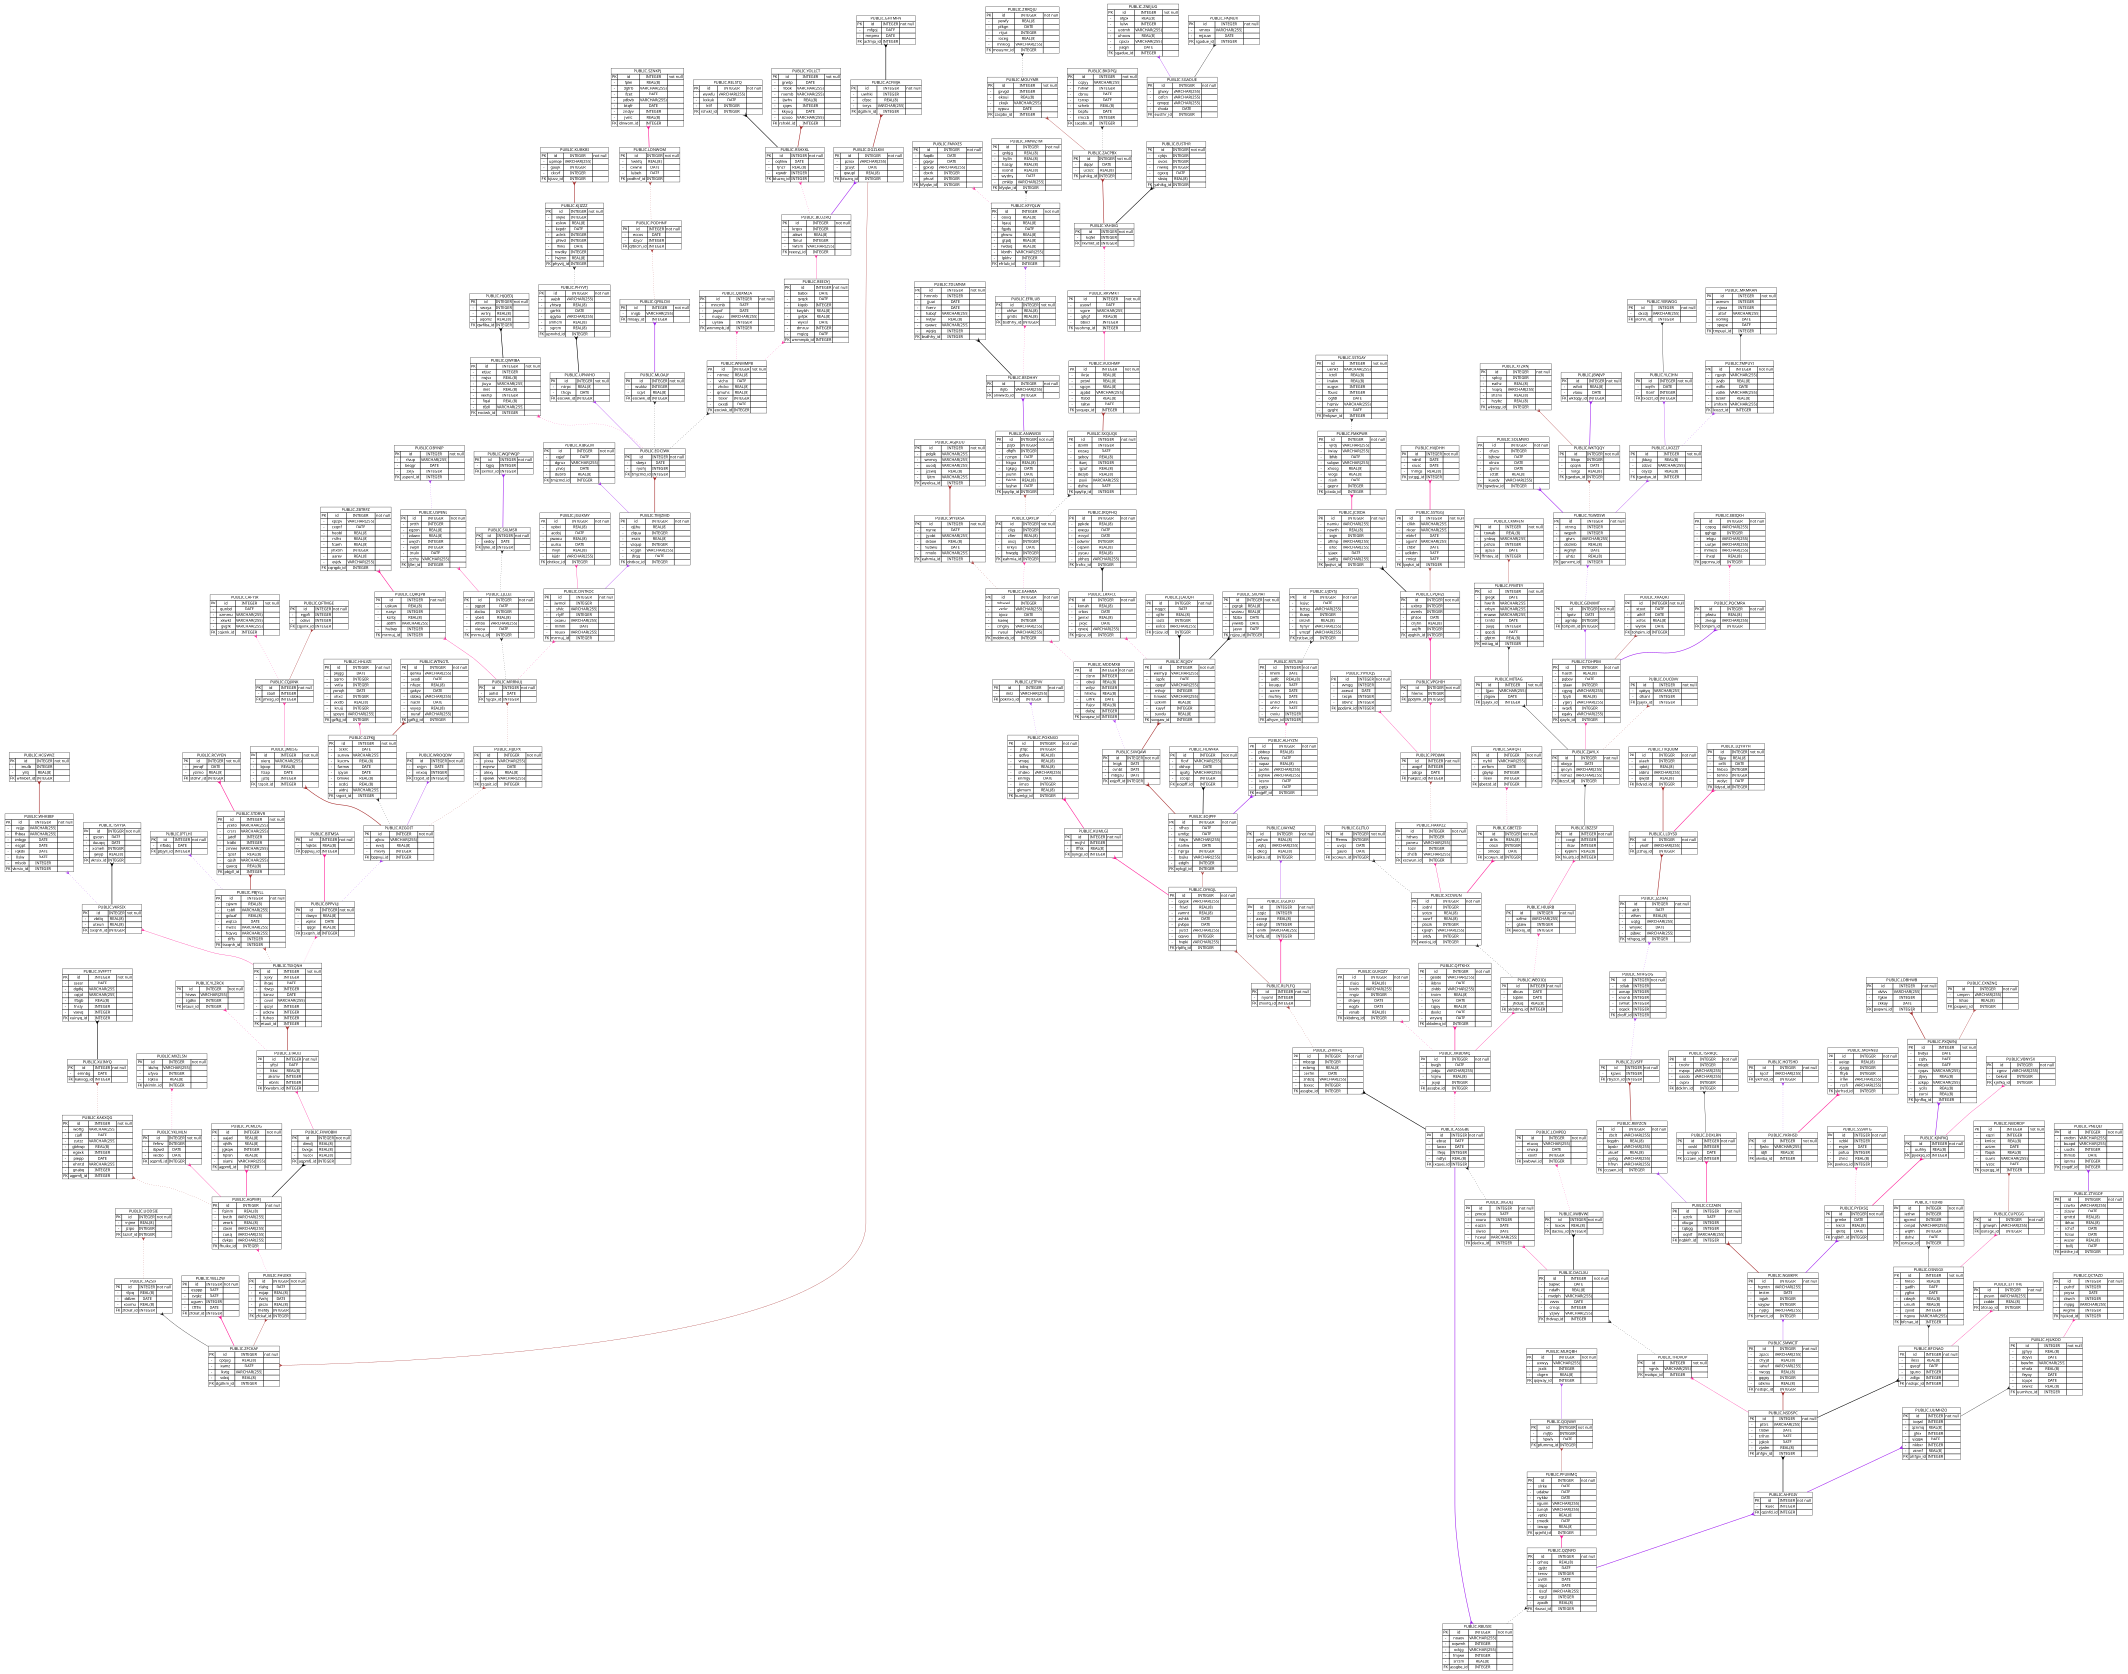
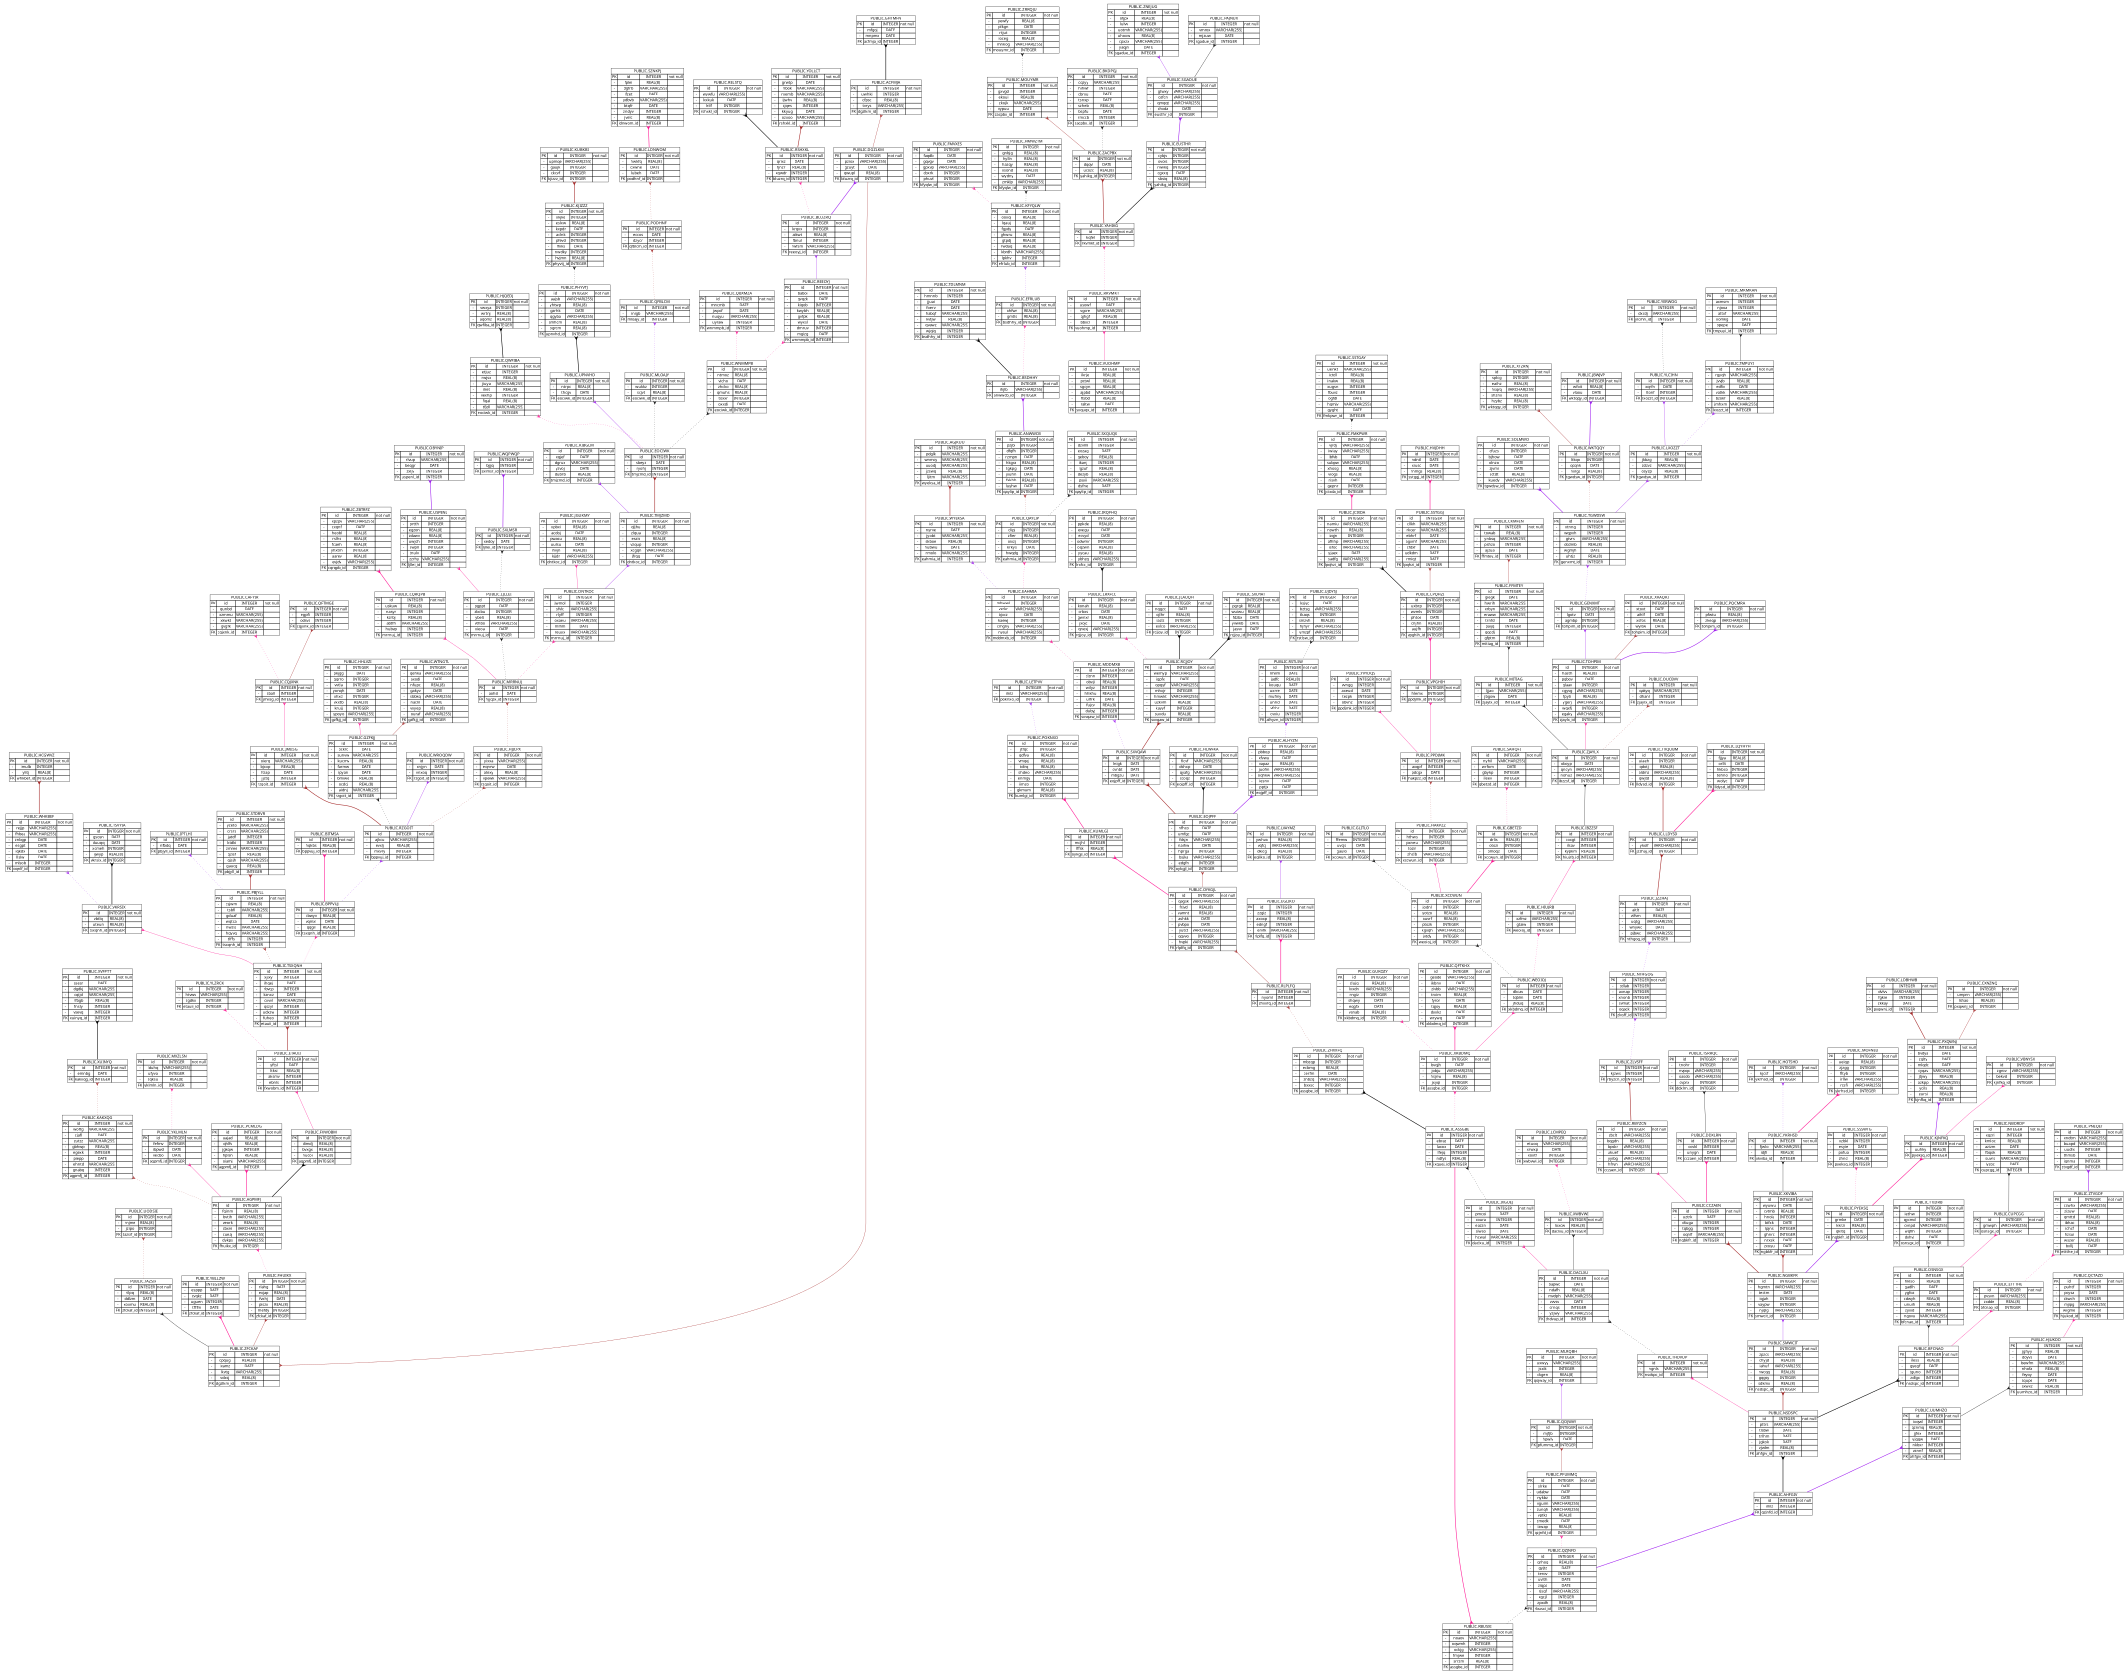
none -> (1179, 131)
(877, 132) -> (877, 132)
(781, 162) -> (781, 162)
(816, 268) -> (816, 268)
(655, 349) -> (655, 349)
(1663, 349) -> (1663, 349)
(1103, 423) -> none
(431, 496) -> (431, 496)
(1730, 539) -> none
(986, 576) -> (986, 576)
(397, 730) -> (397, 730)
(1286, 732) -> (1286, 732)
(212, 767) -> none
(20, 869) -> (20, 869)
(1673, 1189) -> (1673, 1189)
(2009, 1194) -> (2009, 1194)
none -> (1783, 1223)
(1573, 1254) -> (1573, 1254)
none -> (2038, 1269)
(1455, 1395) -> (1455, 1395)
(1770, 1506) -> (1770, 1506)
(1562, 1543) -> (1562, 1543)
